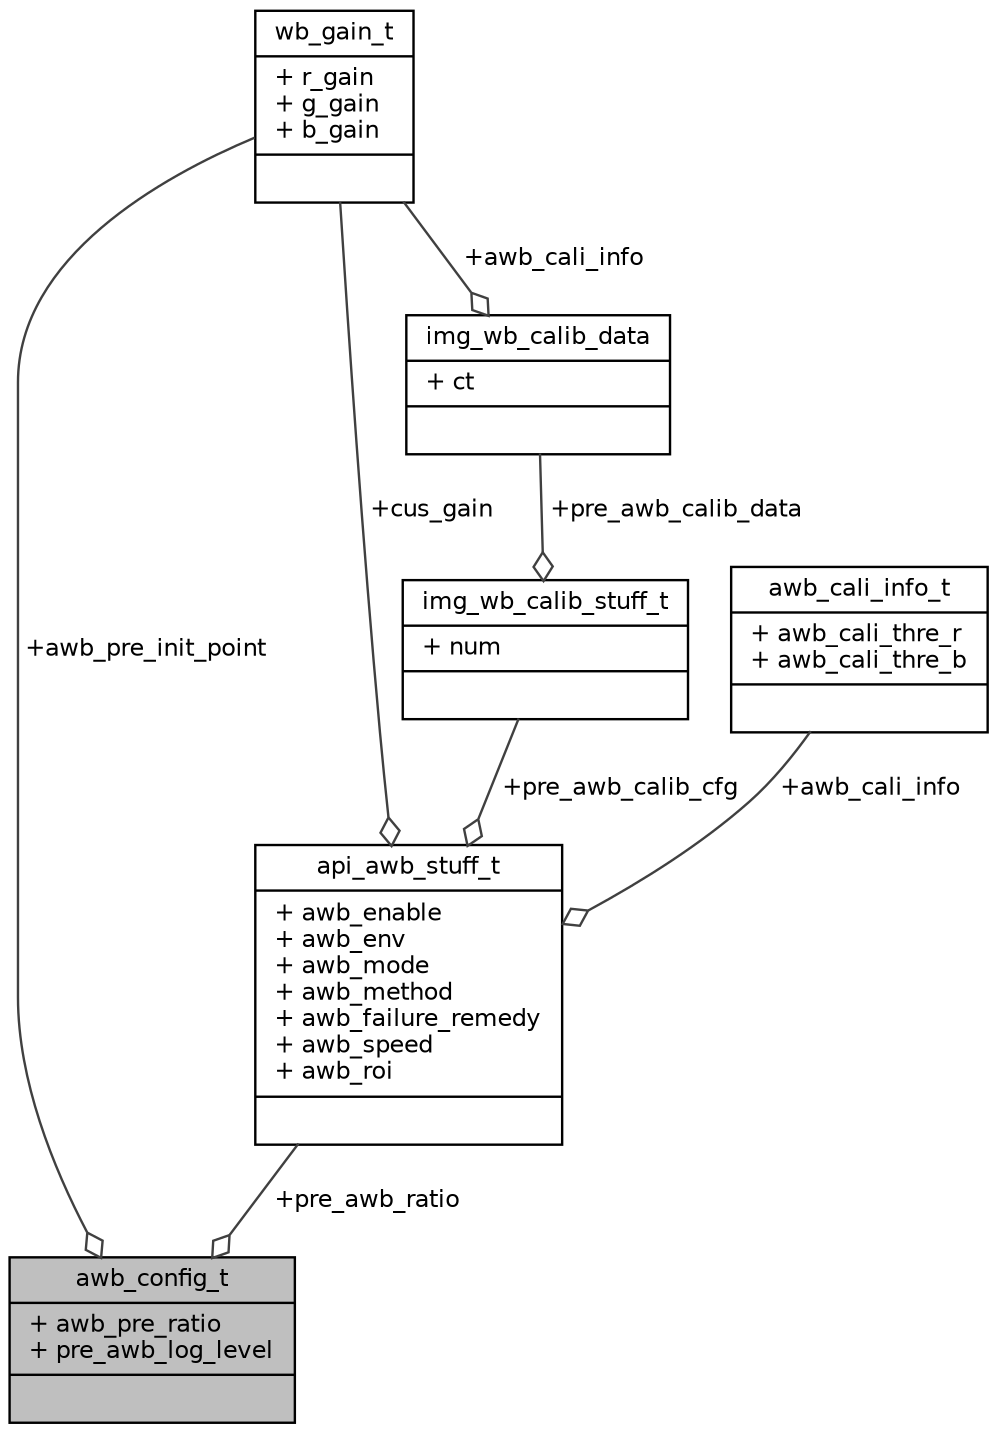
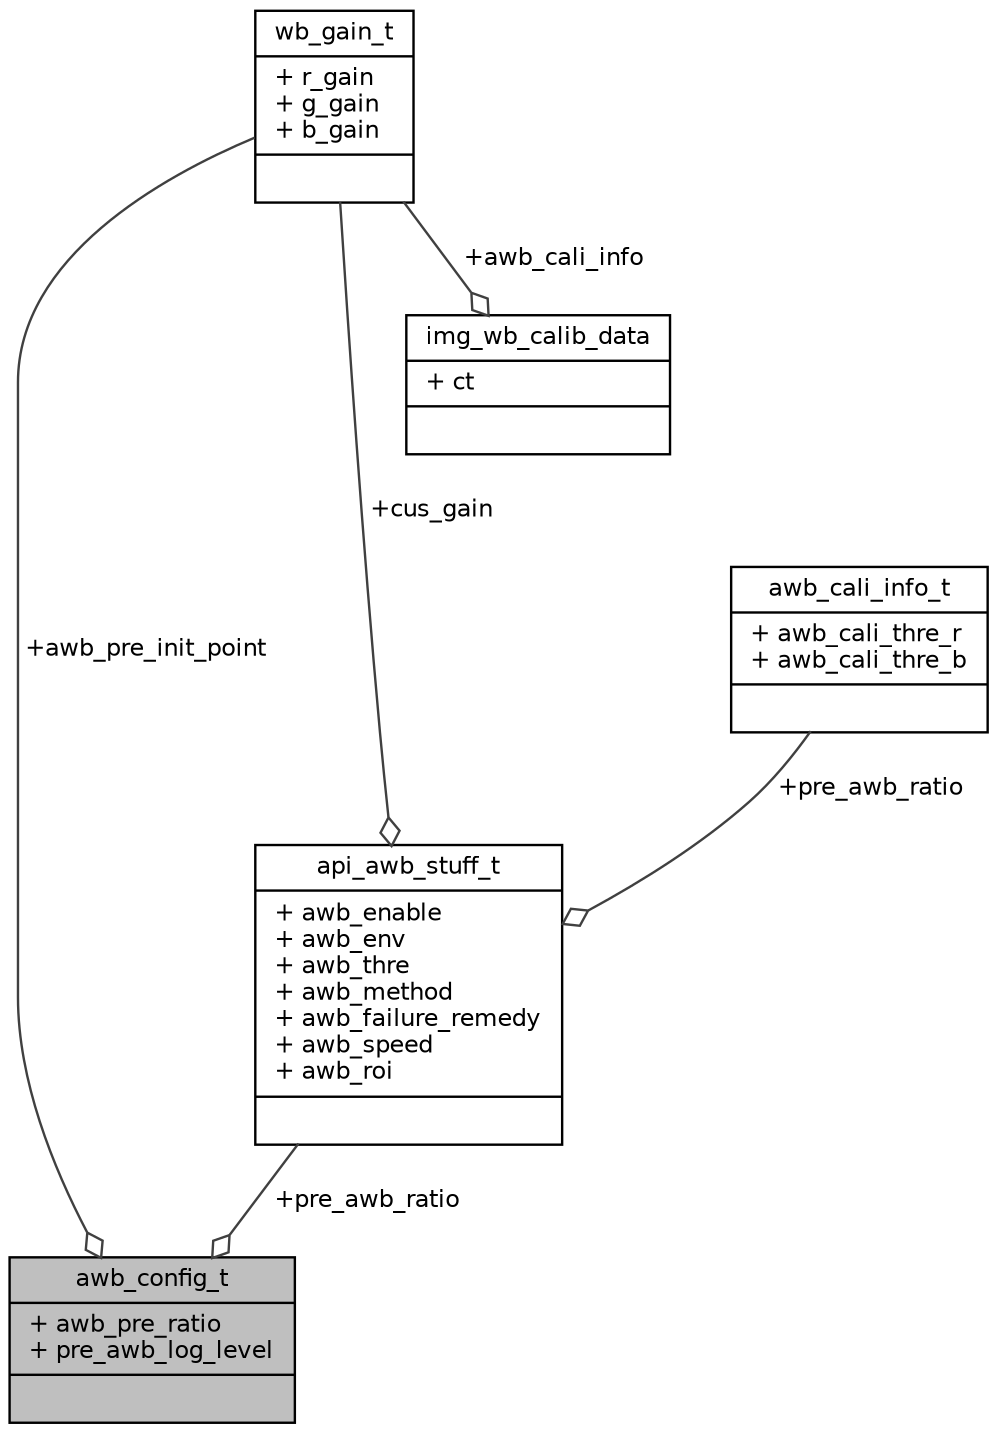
(545, 650) -> none
(868, 789) -> (868, 789)
(352, 966) -> (343, 966)
